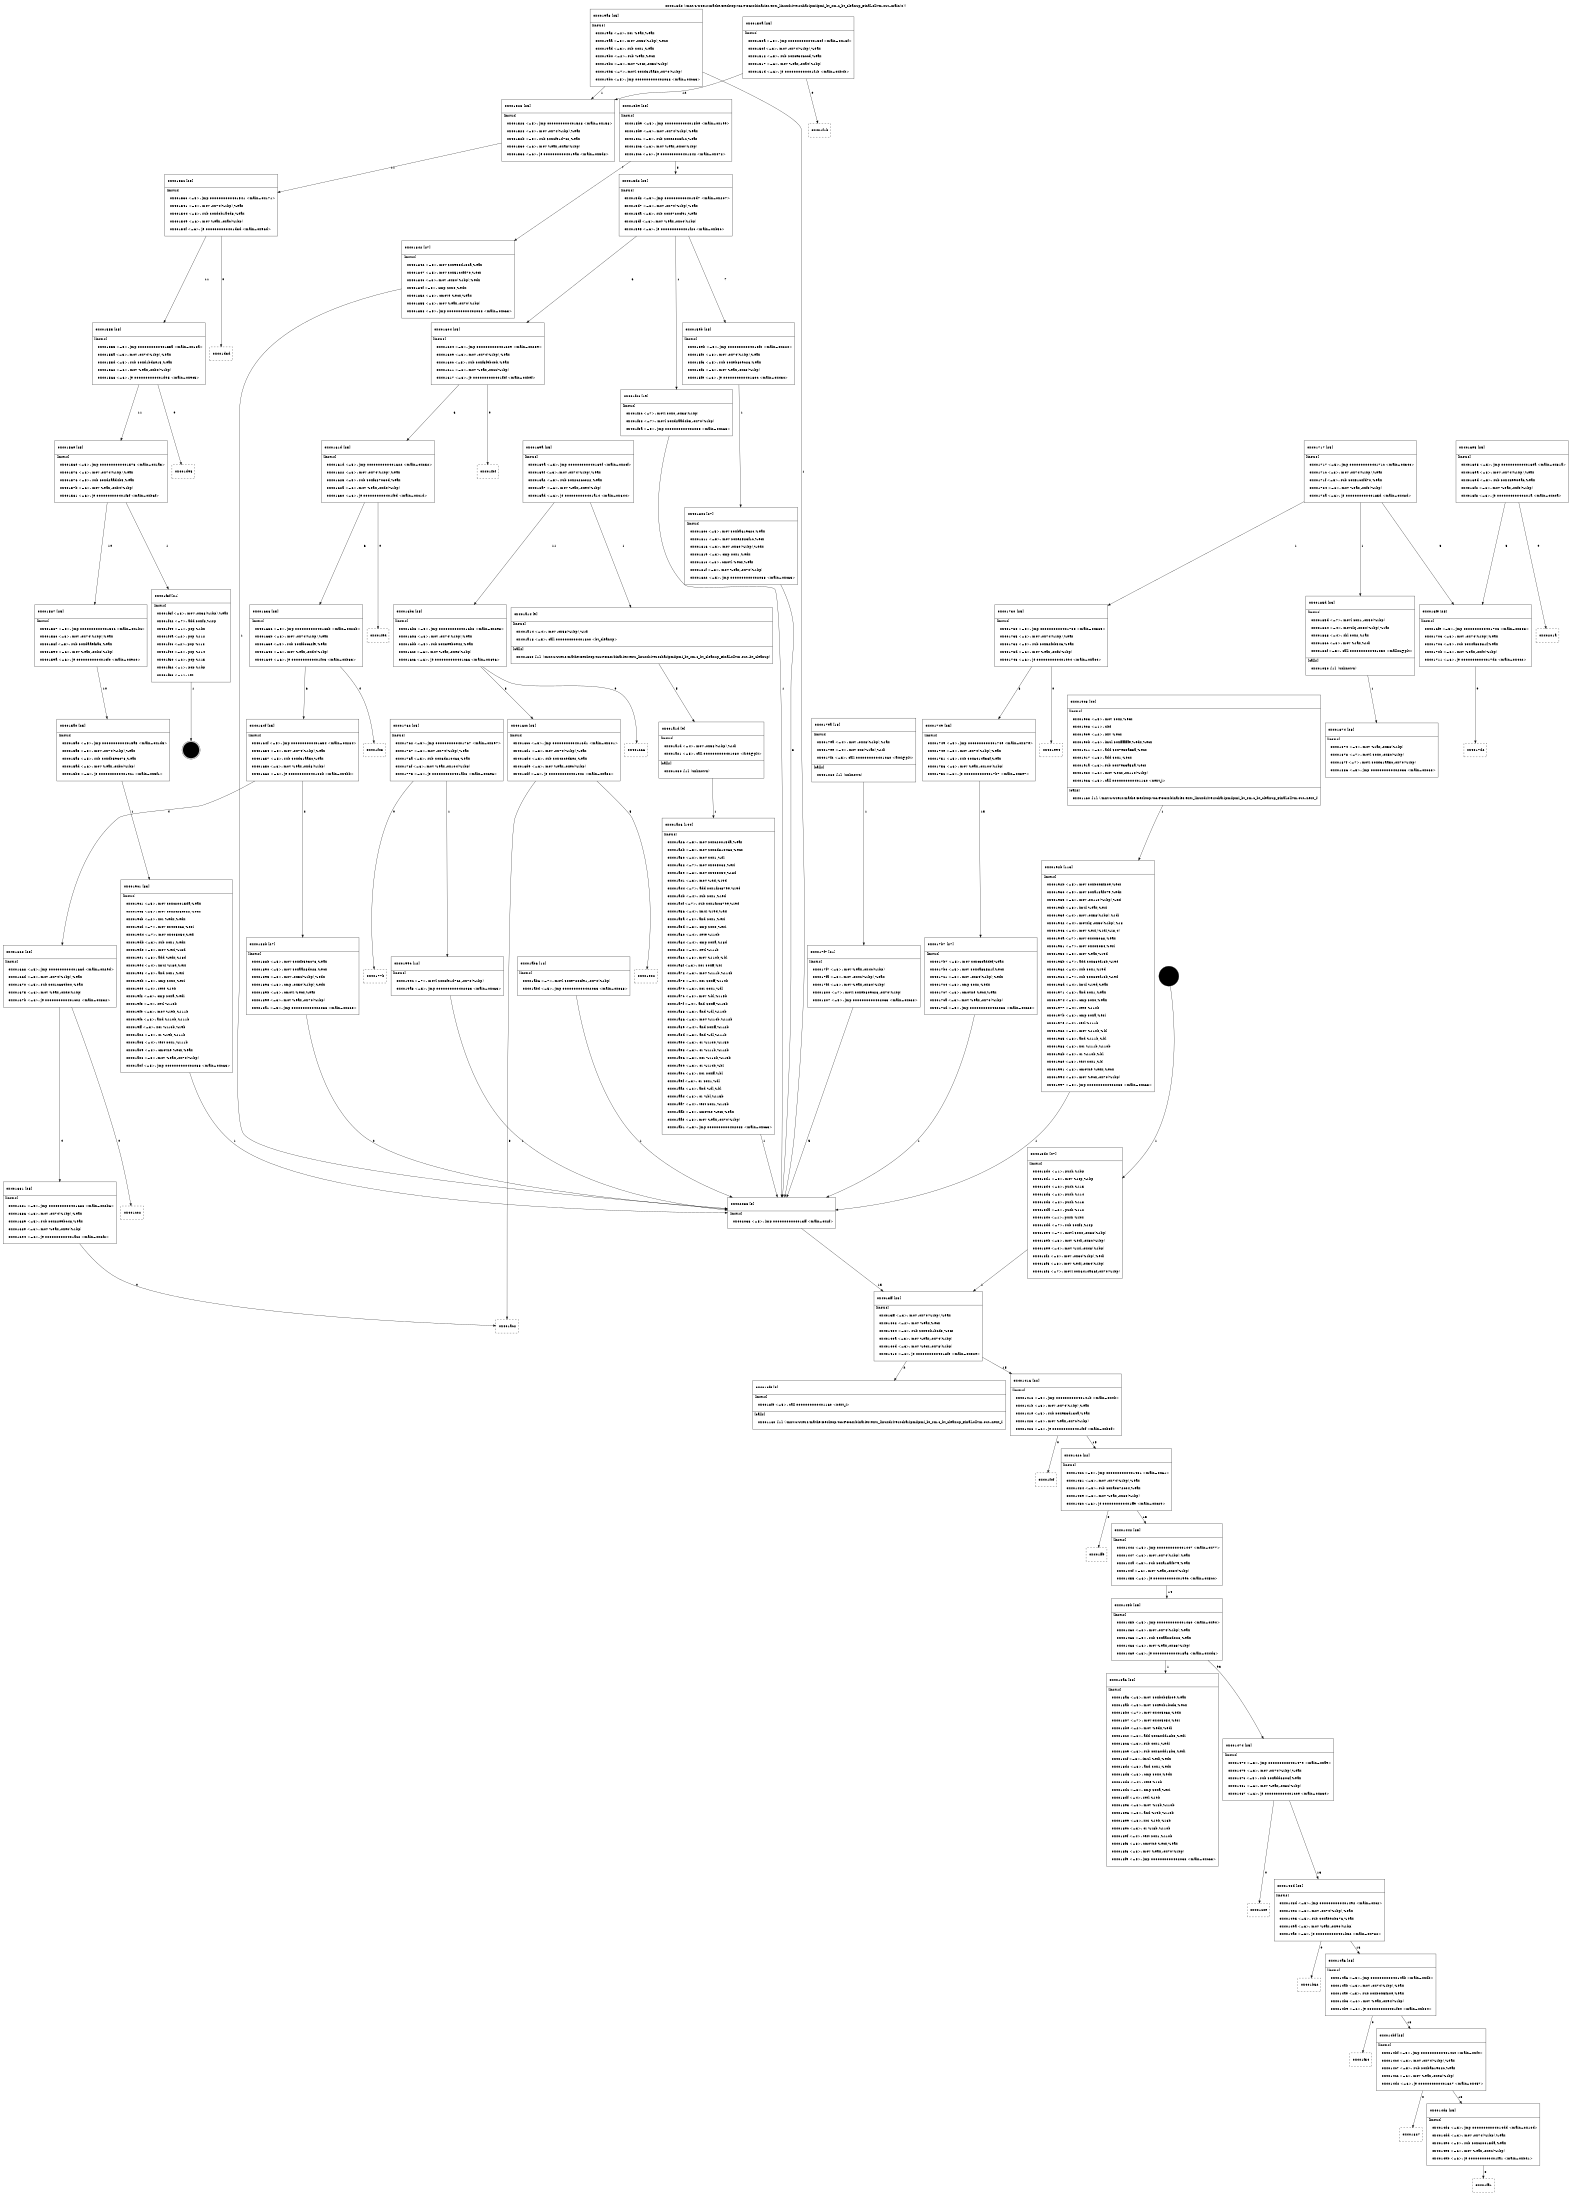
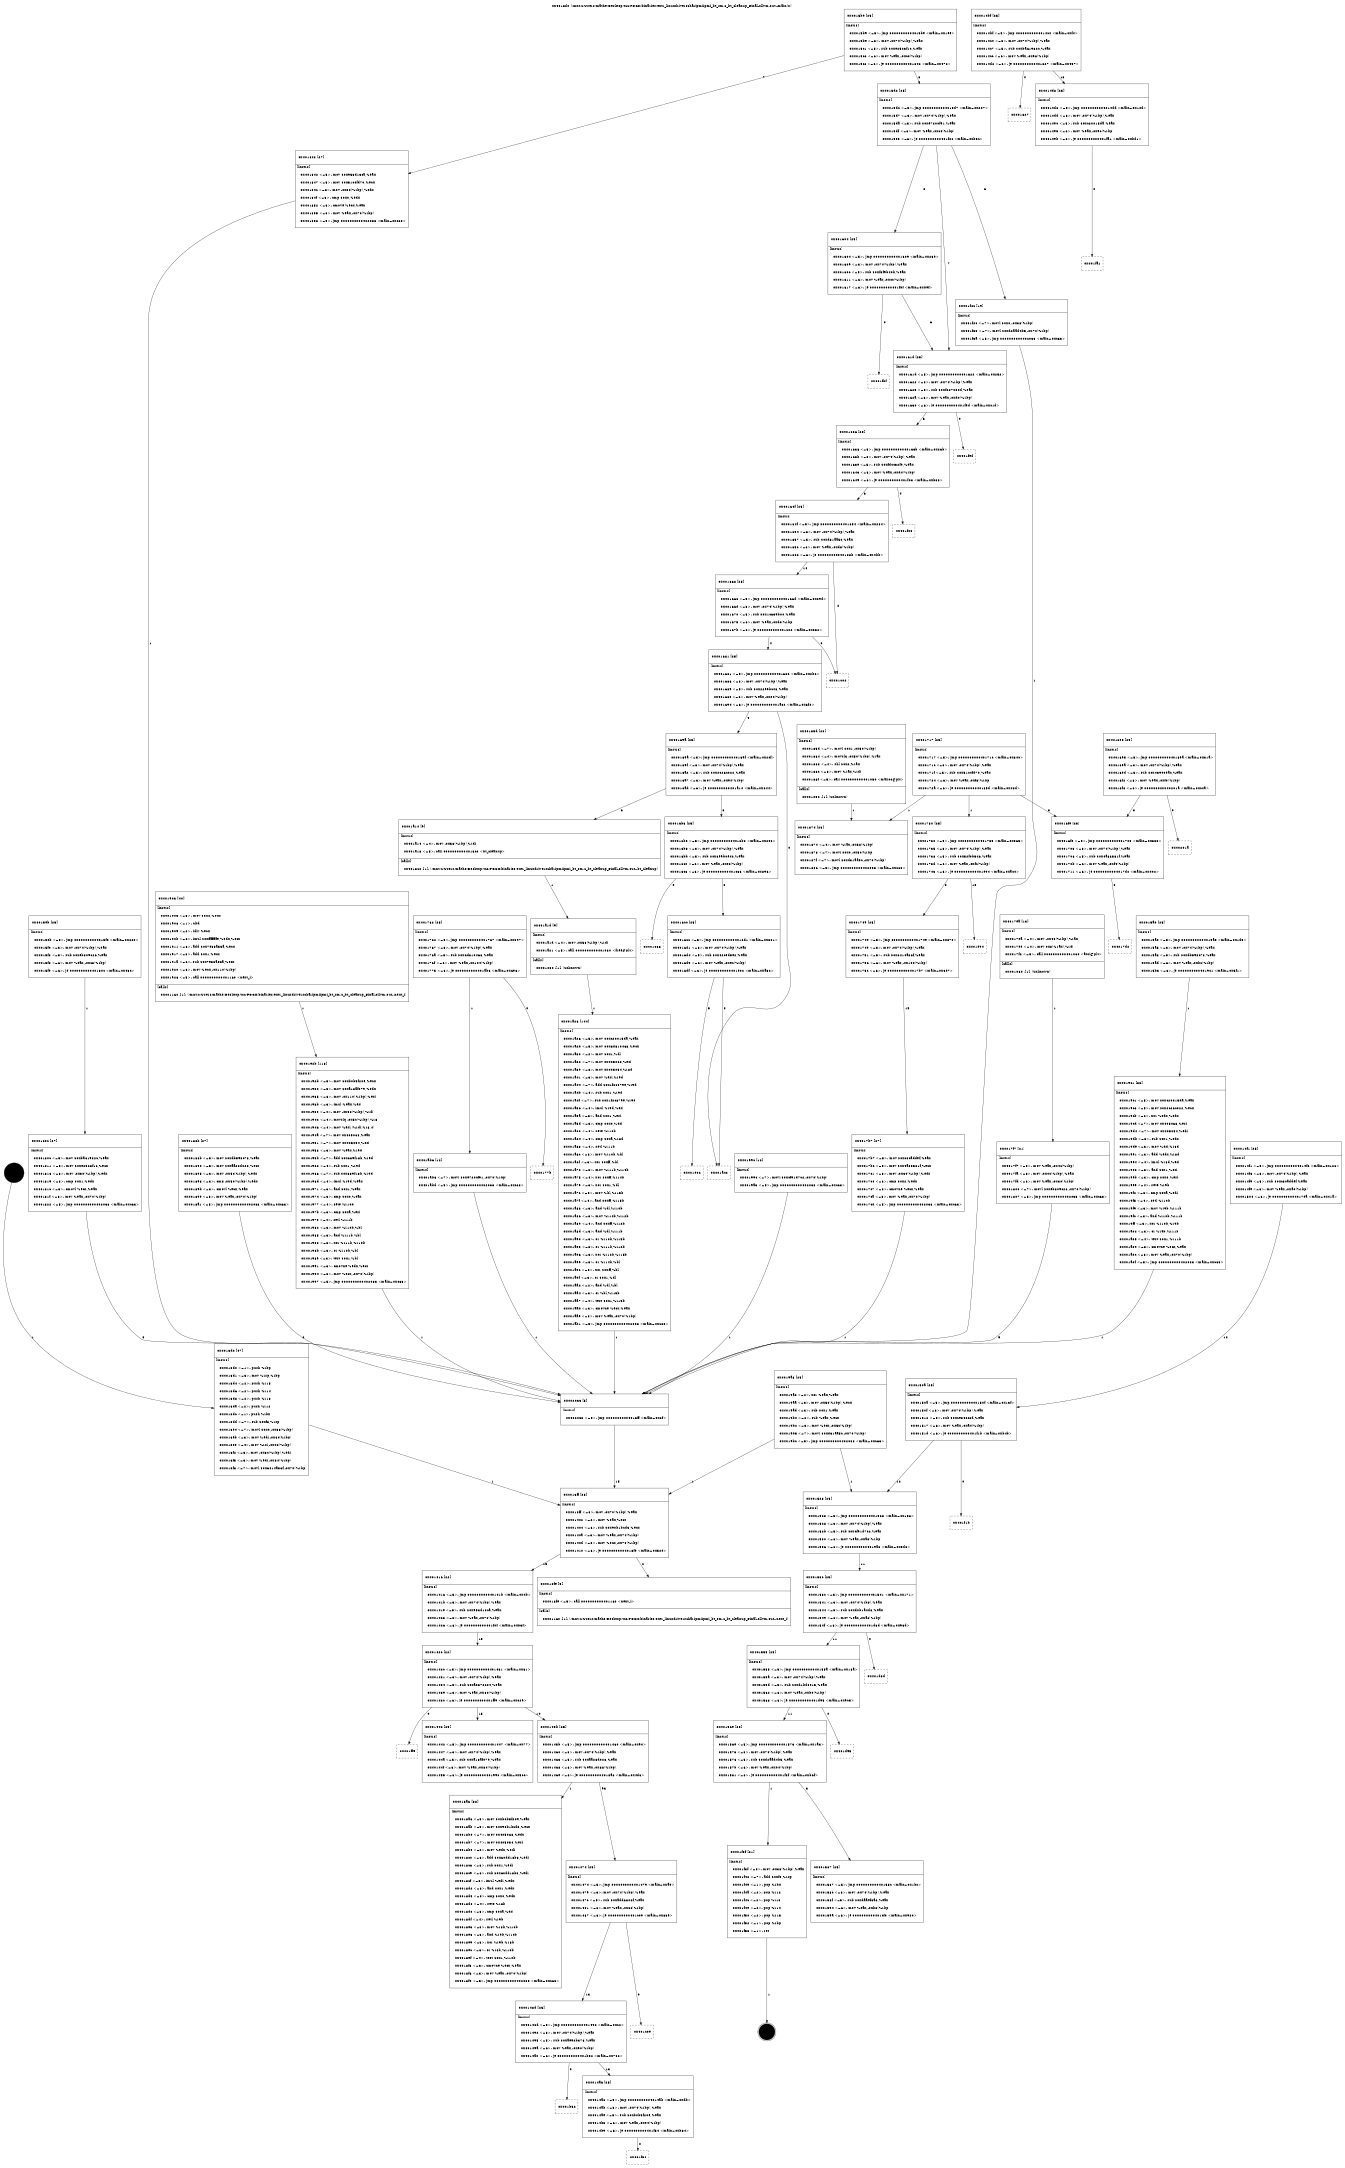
(707, 278) -> (944, 247)
(678, 279) -> (985, 189)
(110, 546) -> (807, 1789)
(554, 546) -> (723, 810)
(623, 546) -> (621, 810)
(1360, 548) -> (909, 807)
(801, 605) -> (723, 1466)
(676, 689) -> (552, 885)
(1053, 689) -> (974, 885)
(102, 692) -> none
none -> (744, 721)
(168, 812) -> (805, 568)
(303, 858) -> (835, 617)
(447, 868) -> (470, 1064)
none -> (1286, 1173)
(1046, 1480) -> none
(1167, 1591) -> (534, 1713)
(1405, 2021) -> none
